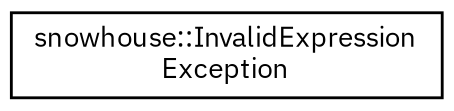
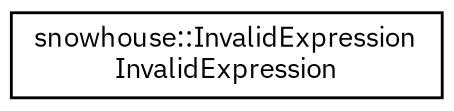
(227, 55) -> (227, 55)
